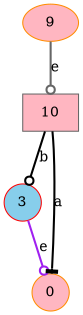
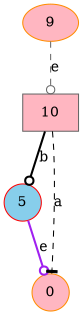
(51, 64) -> (51, 64)
(54, 200) -> (54, 200)
(23, 203) -> (23, 203)
